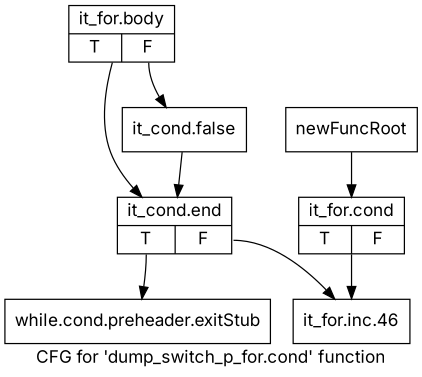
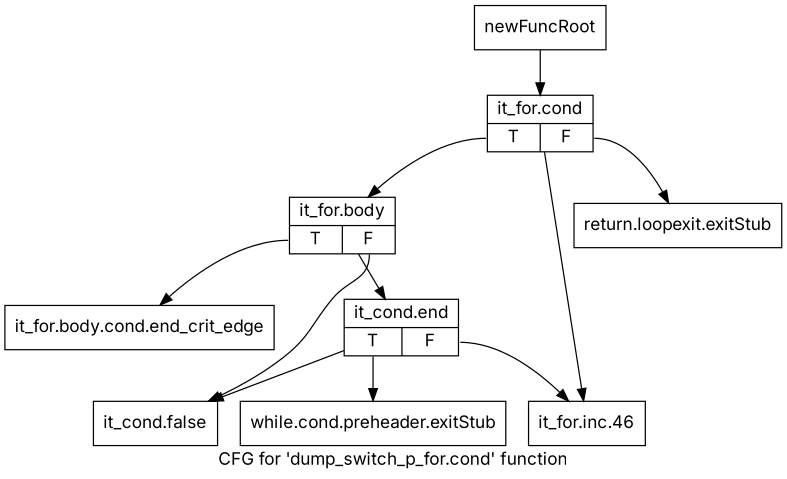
none -> (428, 154)
(180, 168) -> (283, 374)
none -> (678, 226)
none -> (140, 328)
